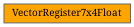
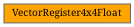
(67, 13) -> (67, 13)
